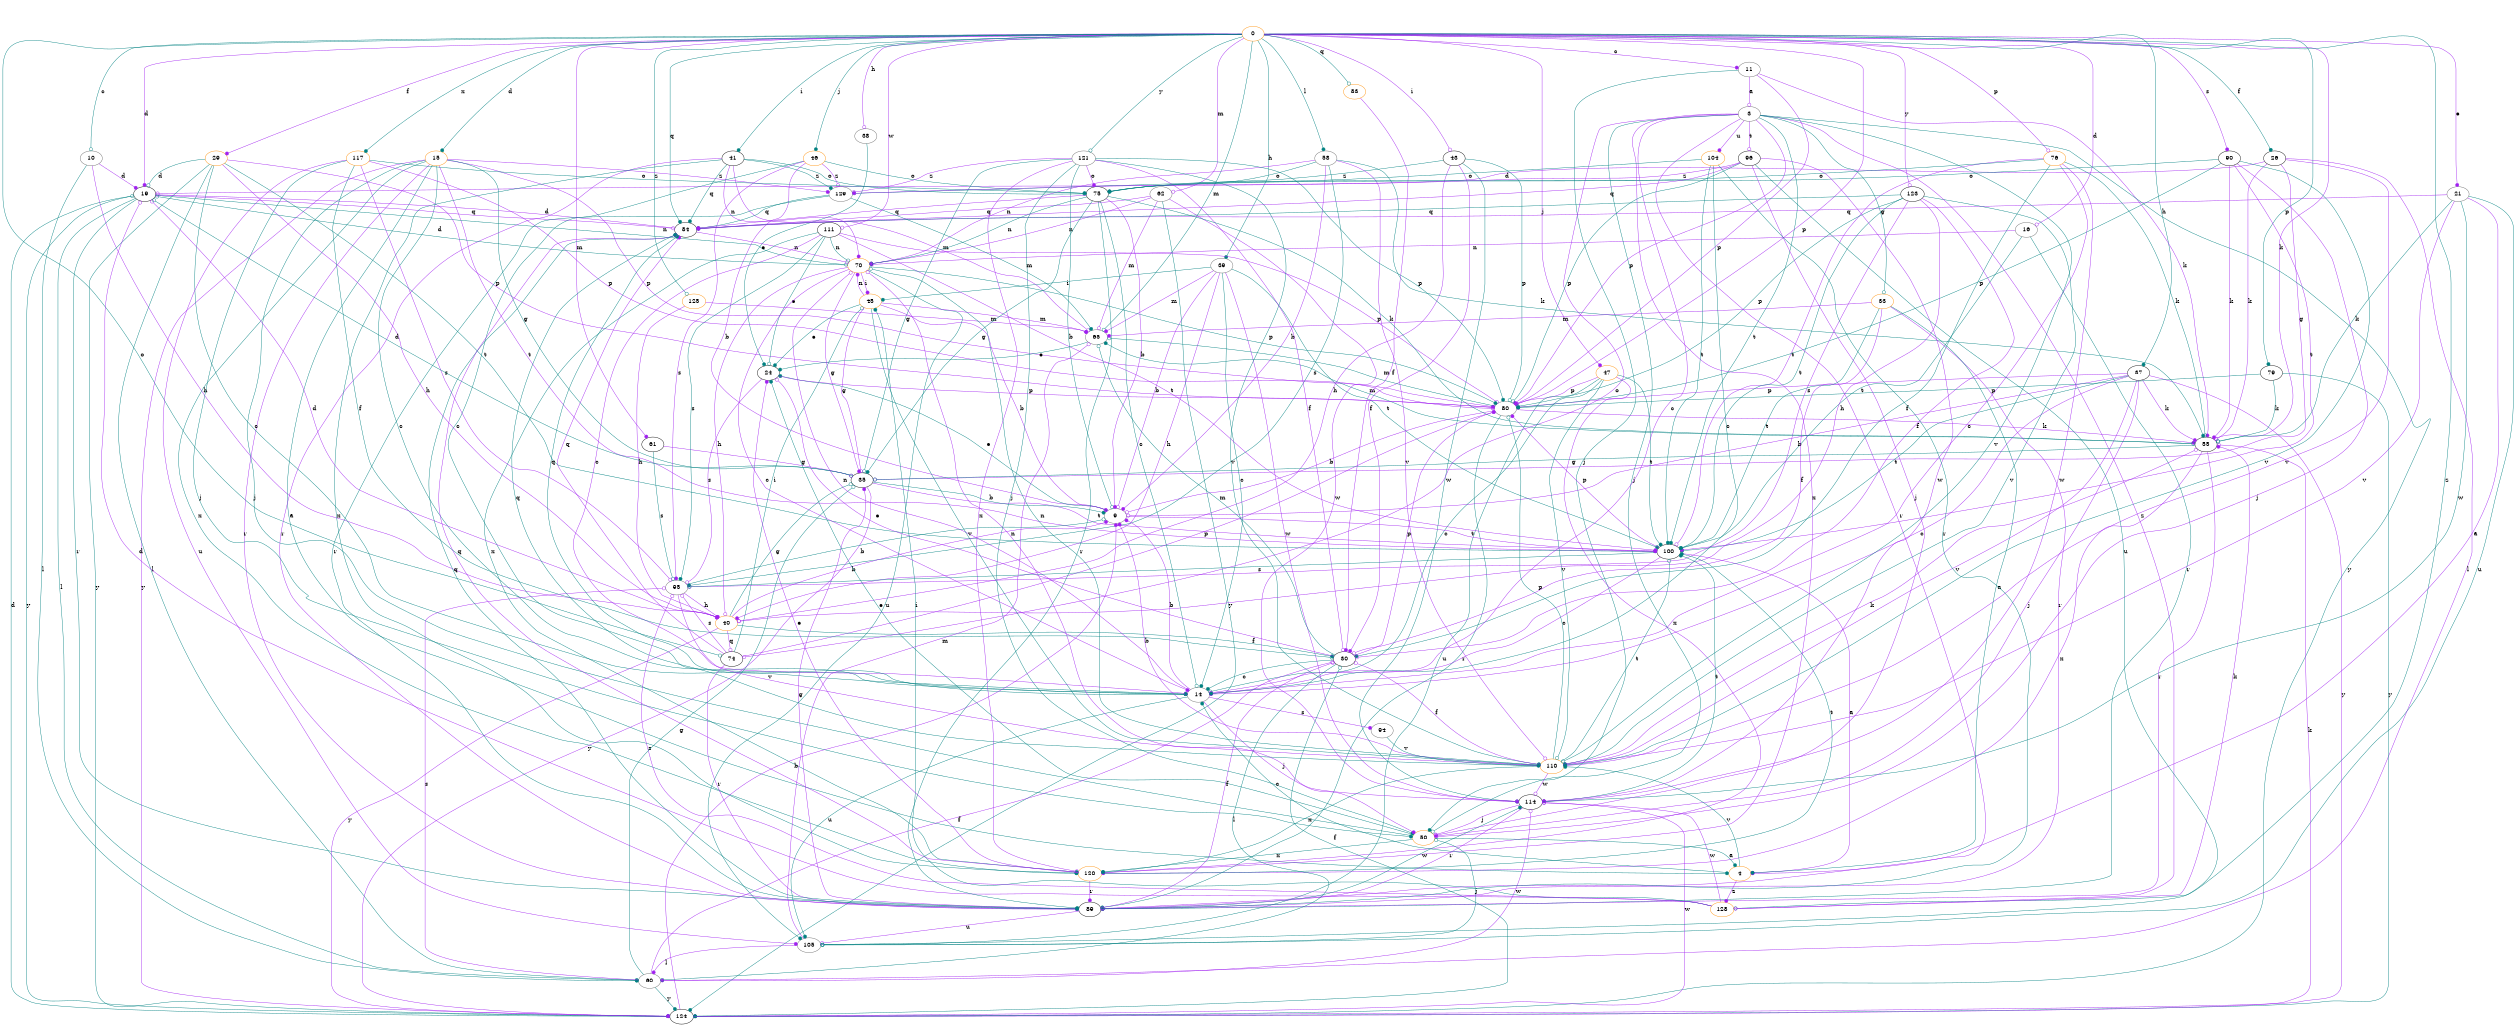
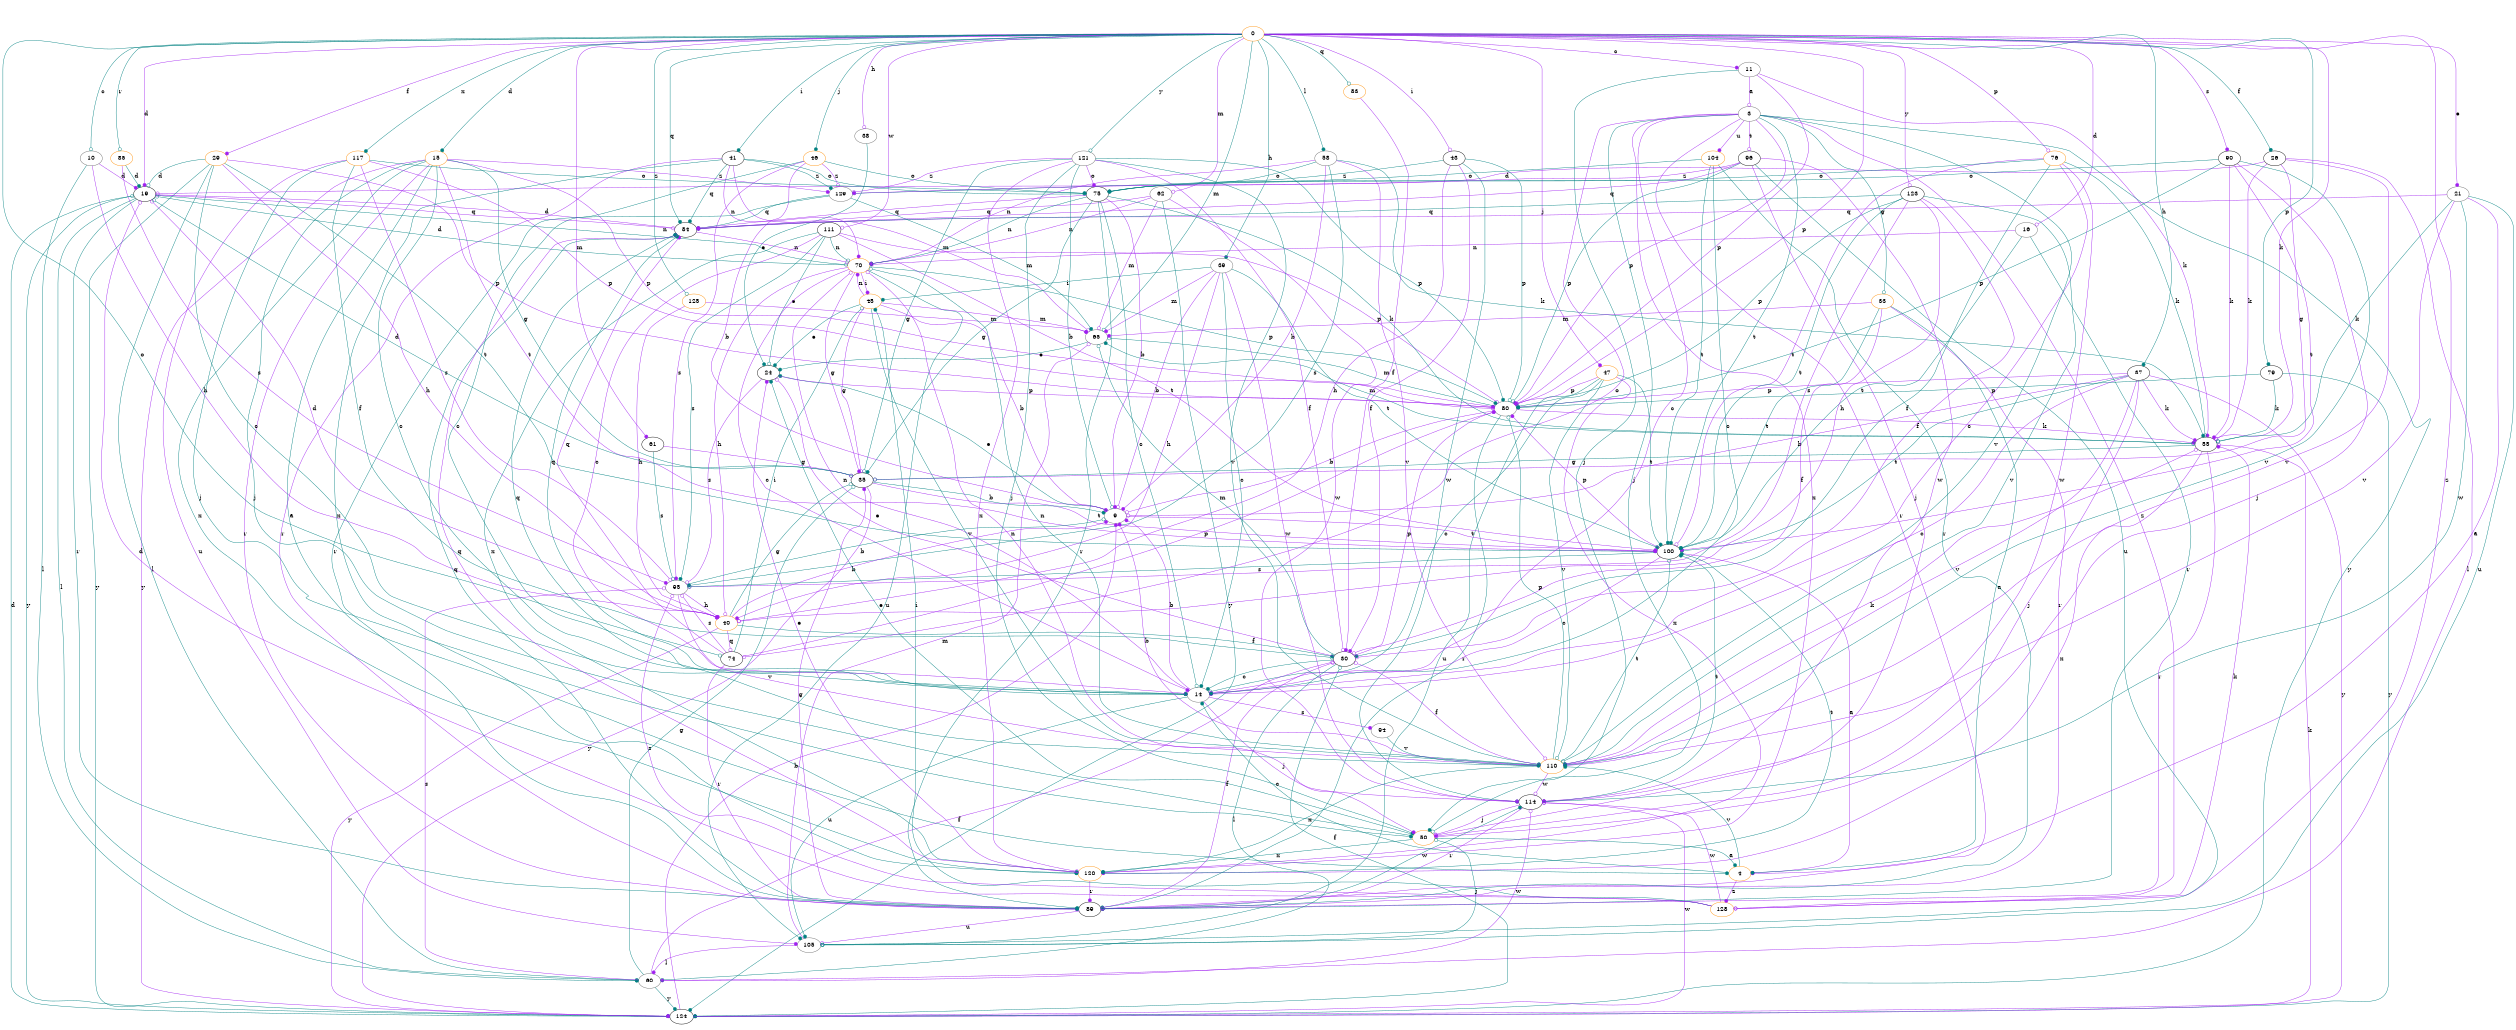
none -> (122, 158)
(2435, 161) -> (2435, 161)
